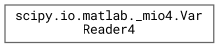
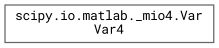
(109, 24) -> (109, 24)
